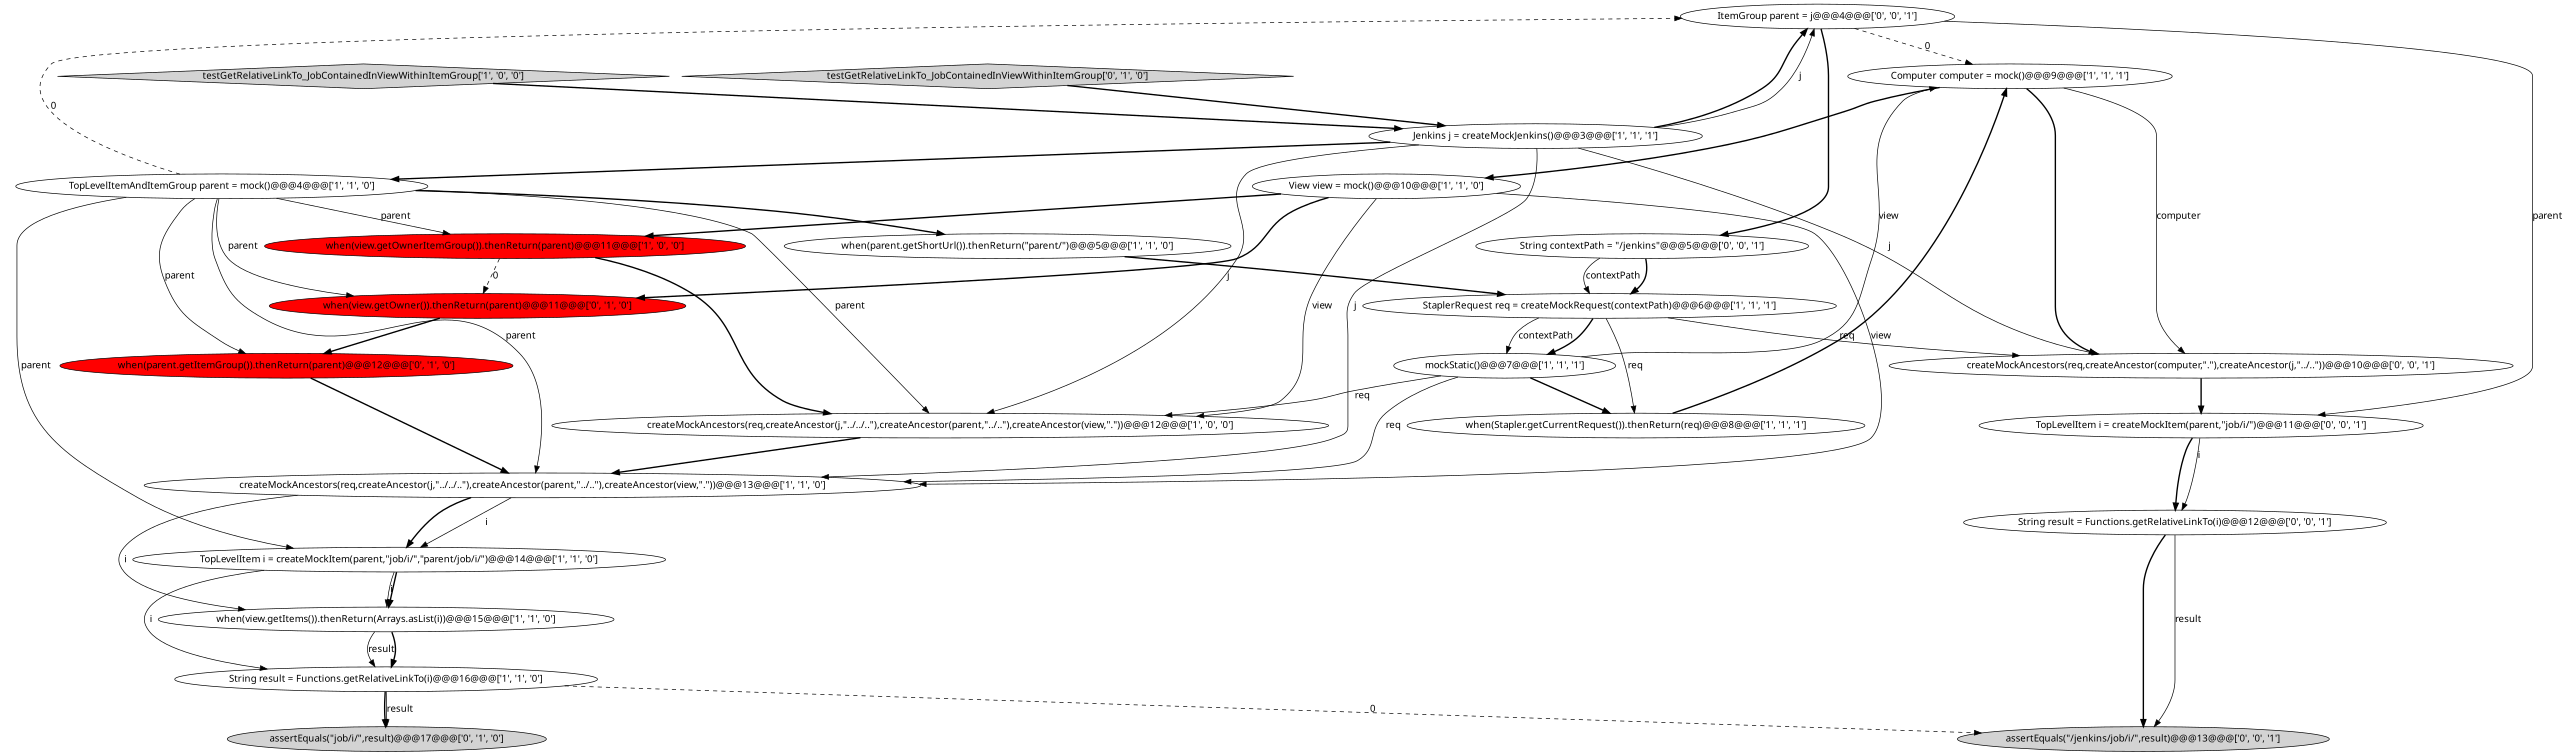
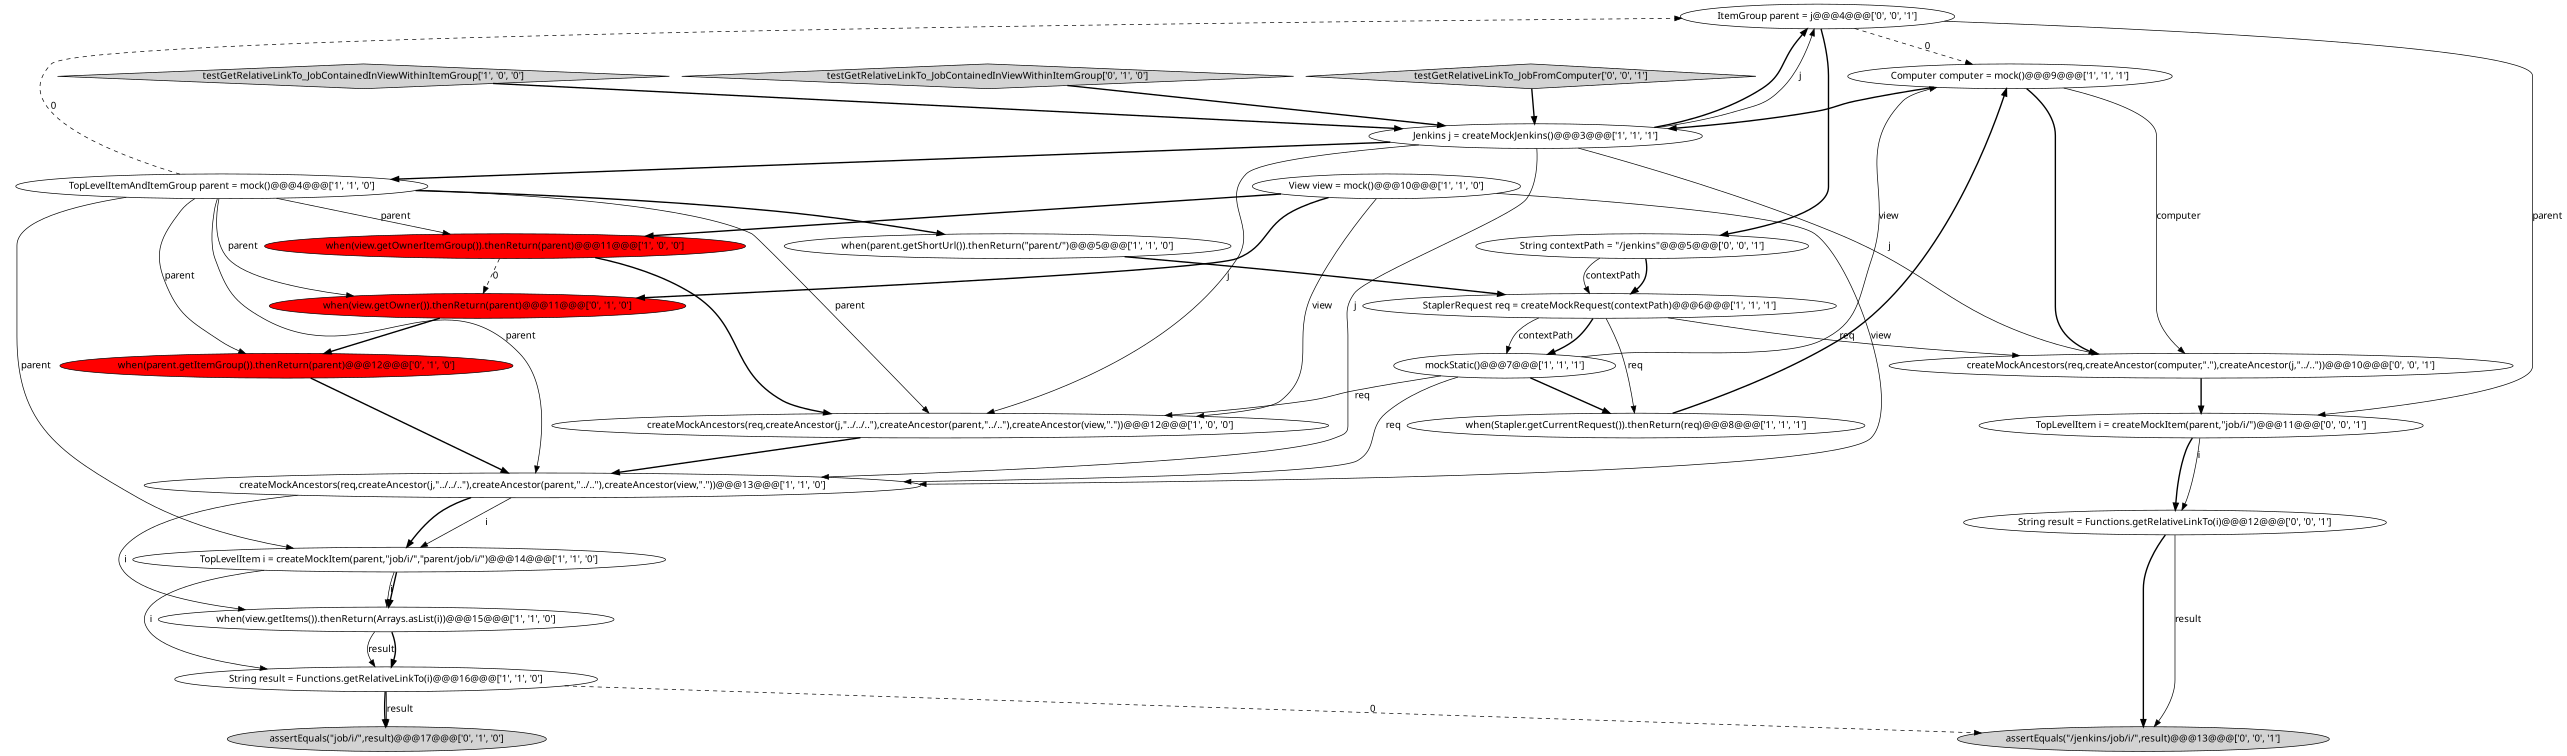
none -> (1531, 76)
(1719, 146) -> (1806, 113)
